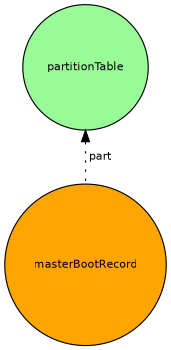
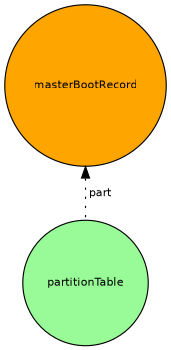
(86, 163) -> (86, 199)
